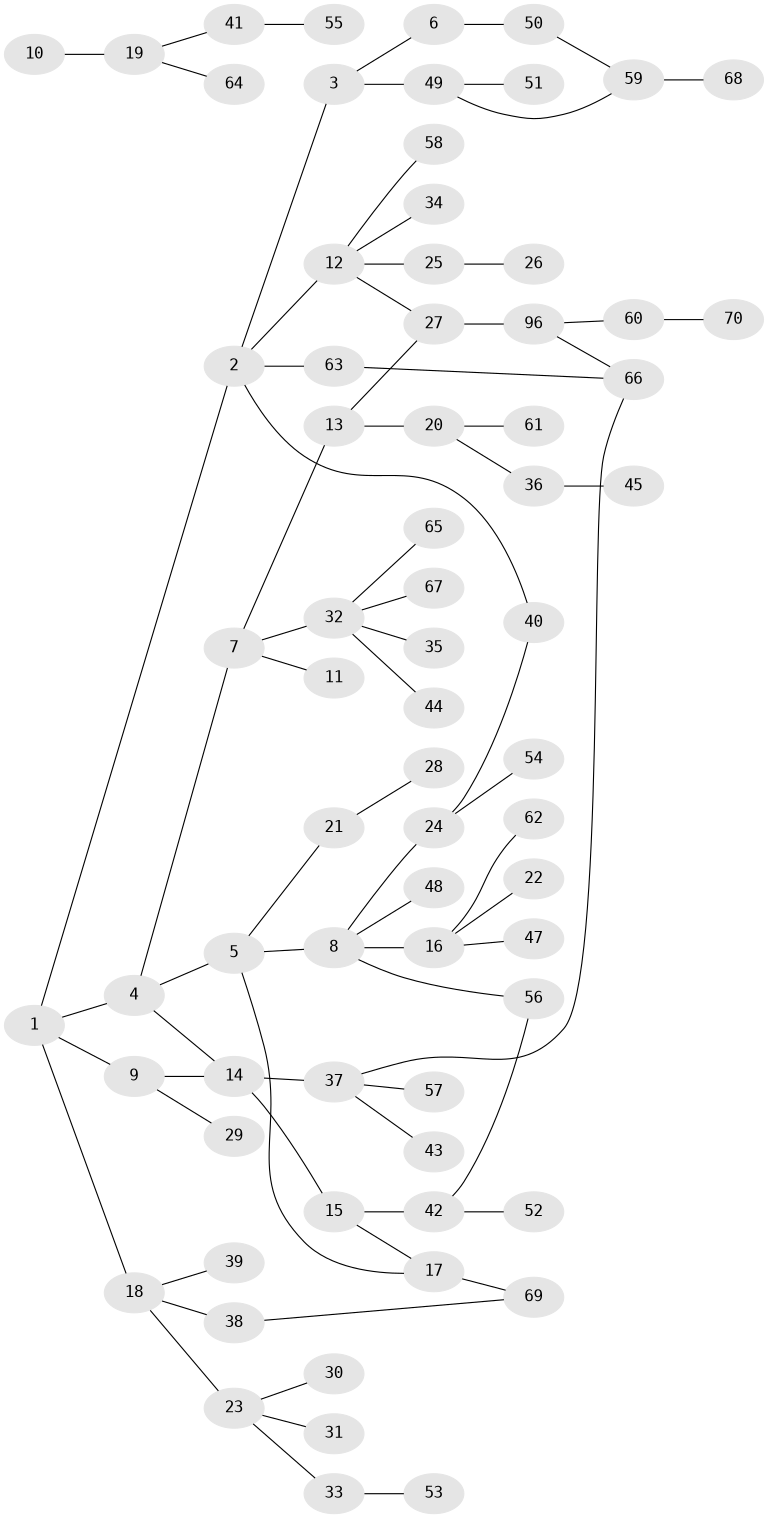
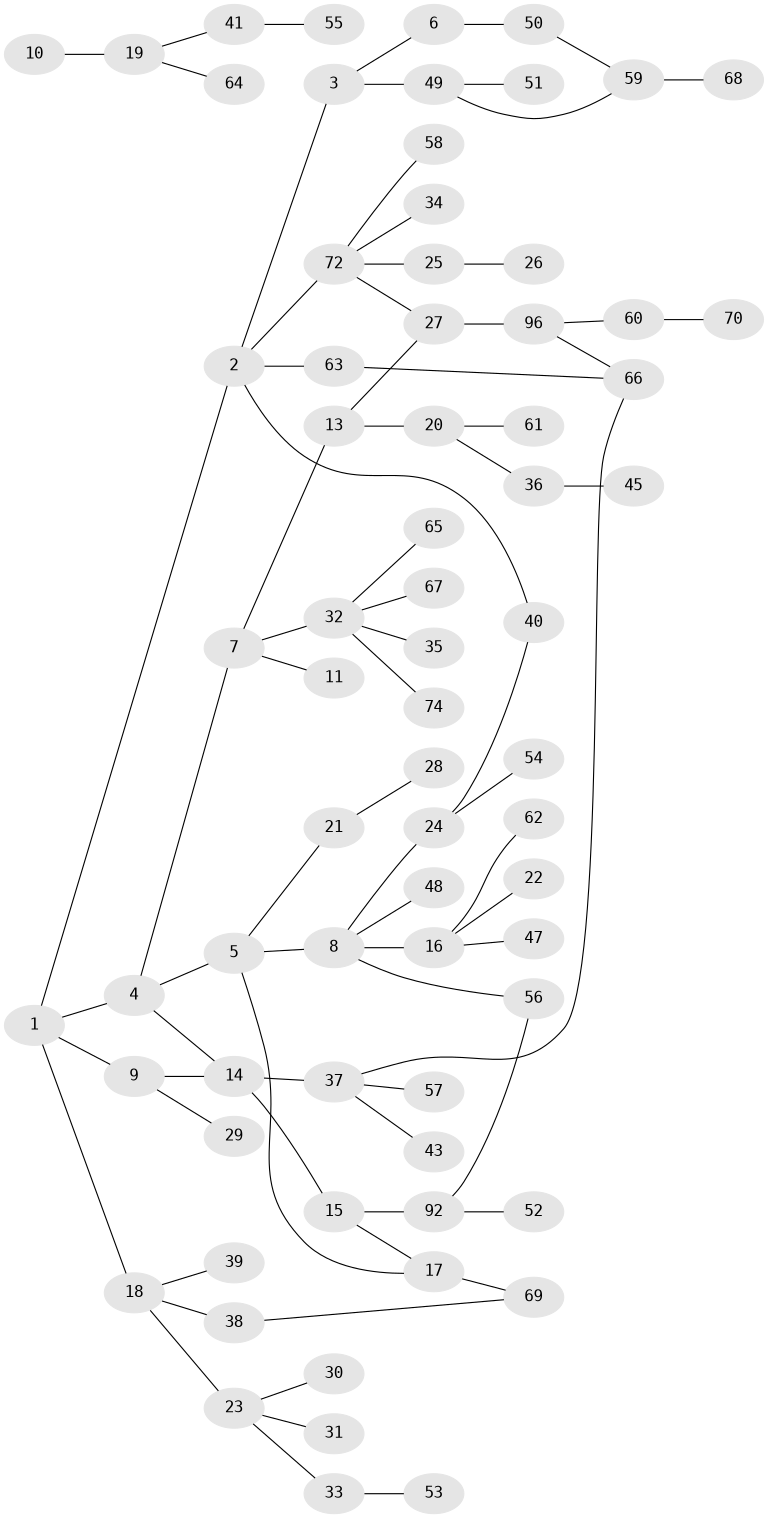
(334, 264) -> (334, 264)
(434, 708) -> (434, 708)
(434, 1212) -> (434, 1212)
